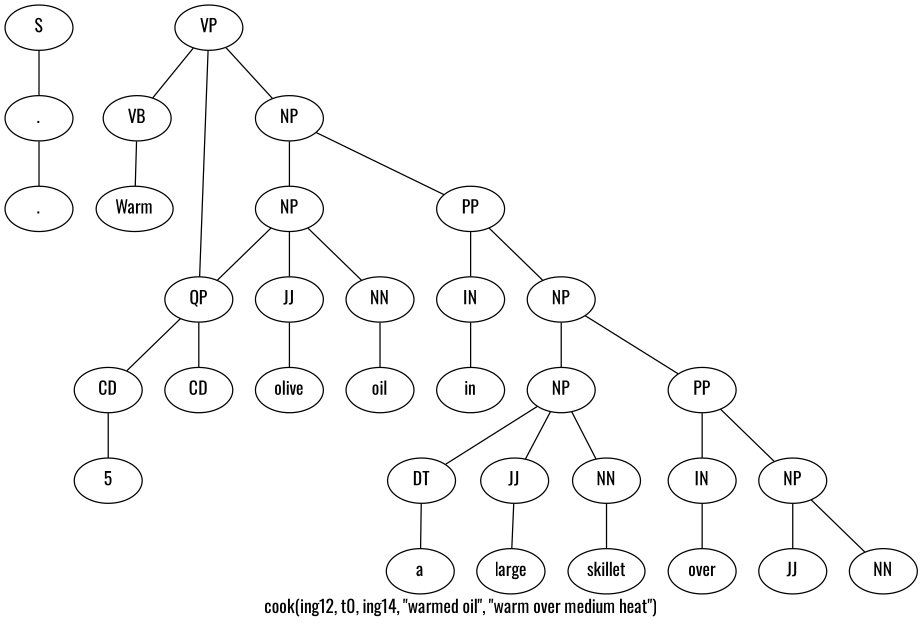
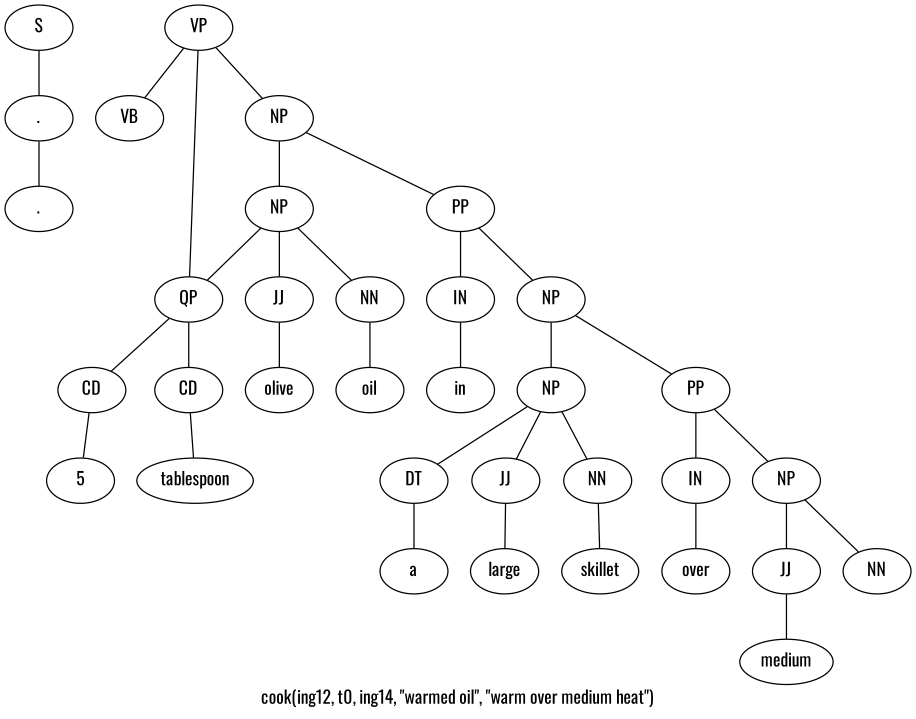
(135, 209) -> none
none -> (195, 481)
none -> (786, 662)
